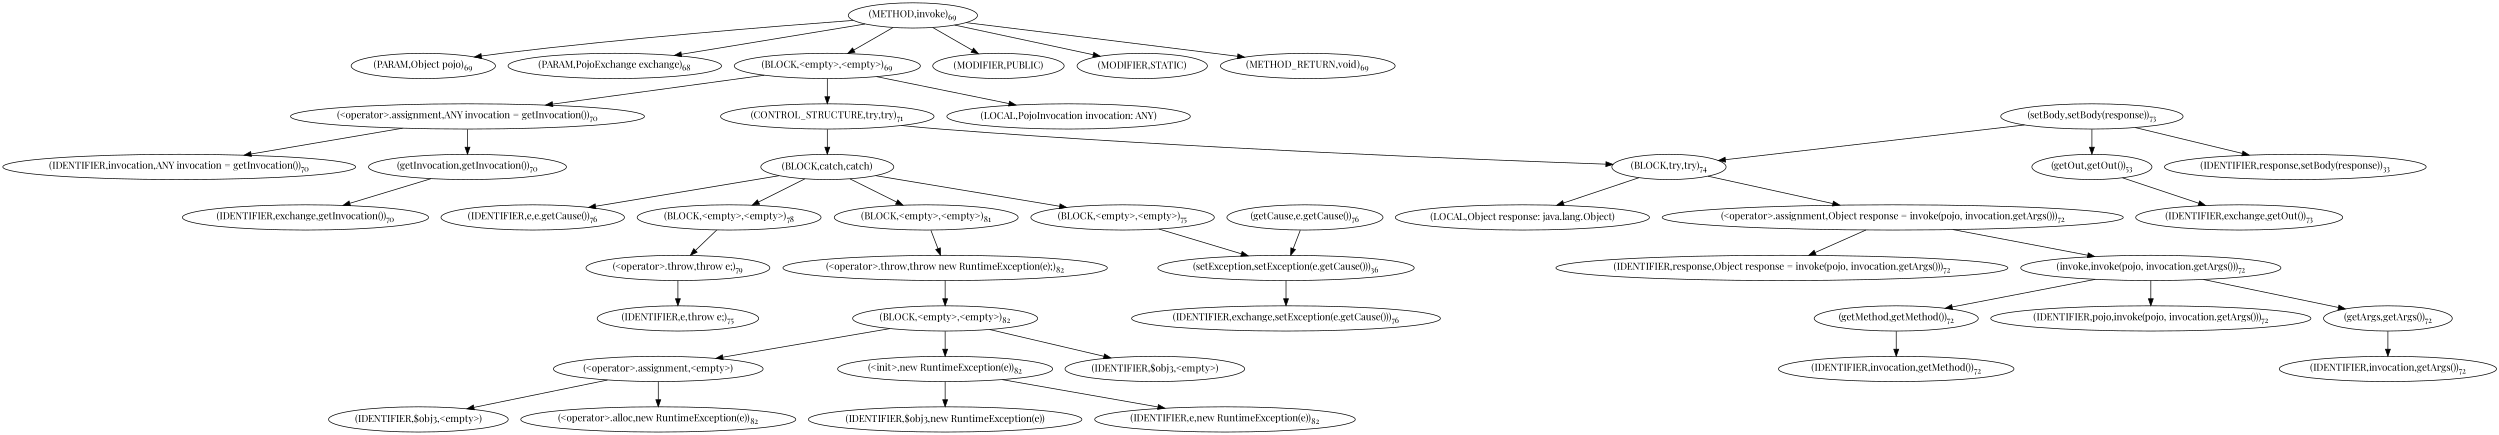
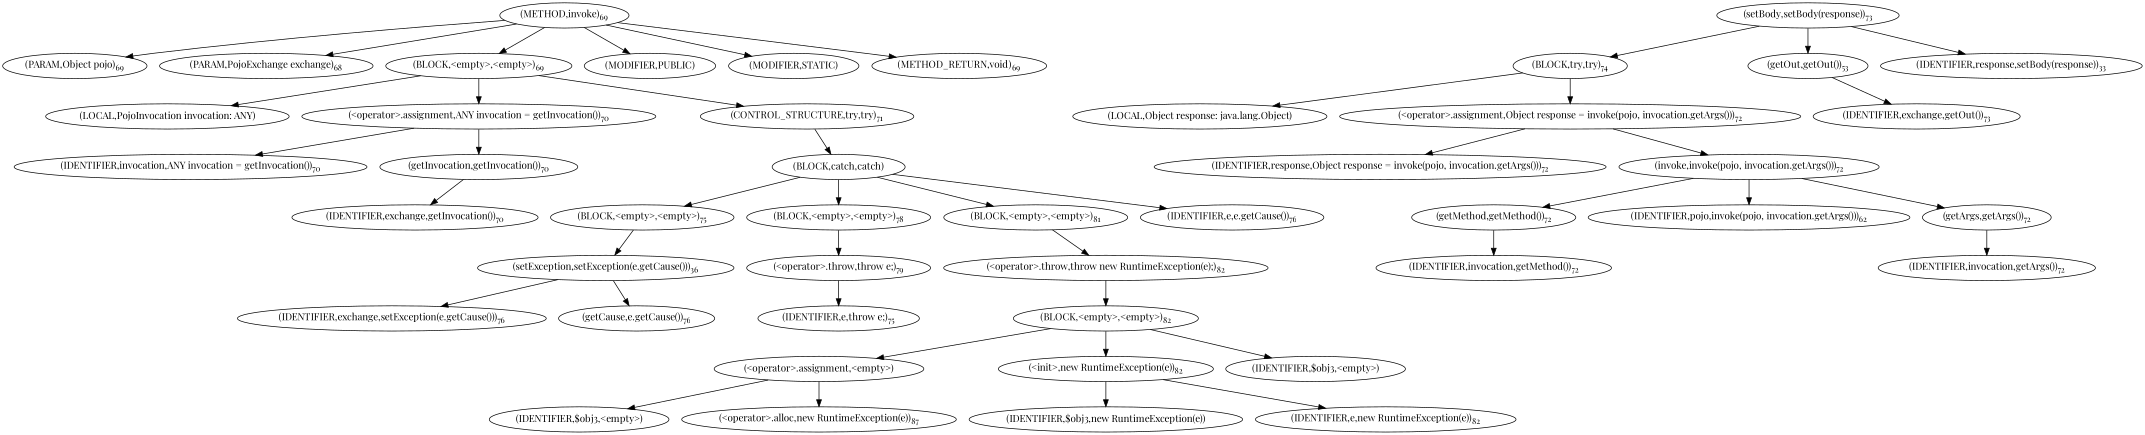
(1253, 149) -> none
(1297, 239) -> (619, 290)
(2265, 317) -> (1863, 216)
(754, 418) -> (915, 418)
